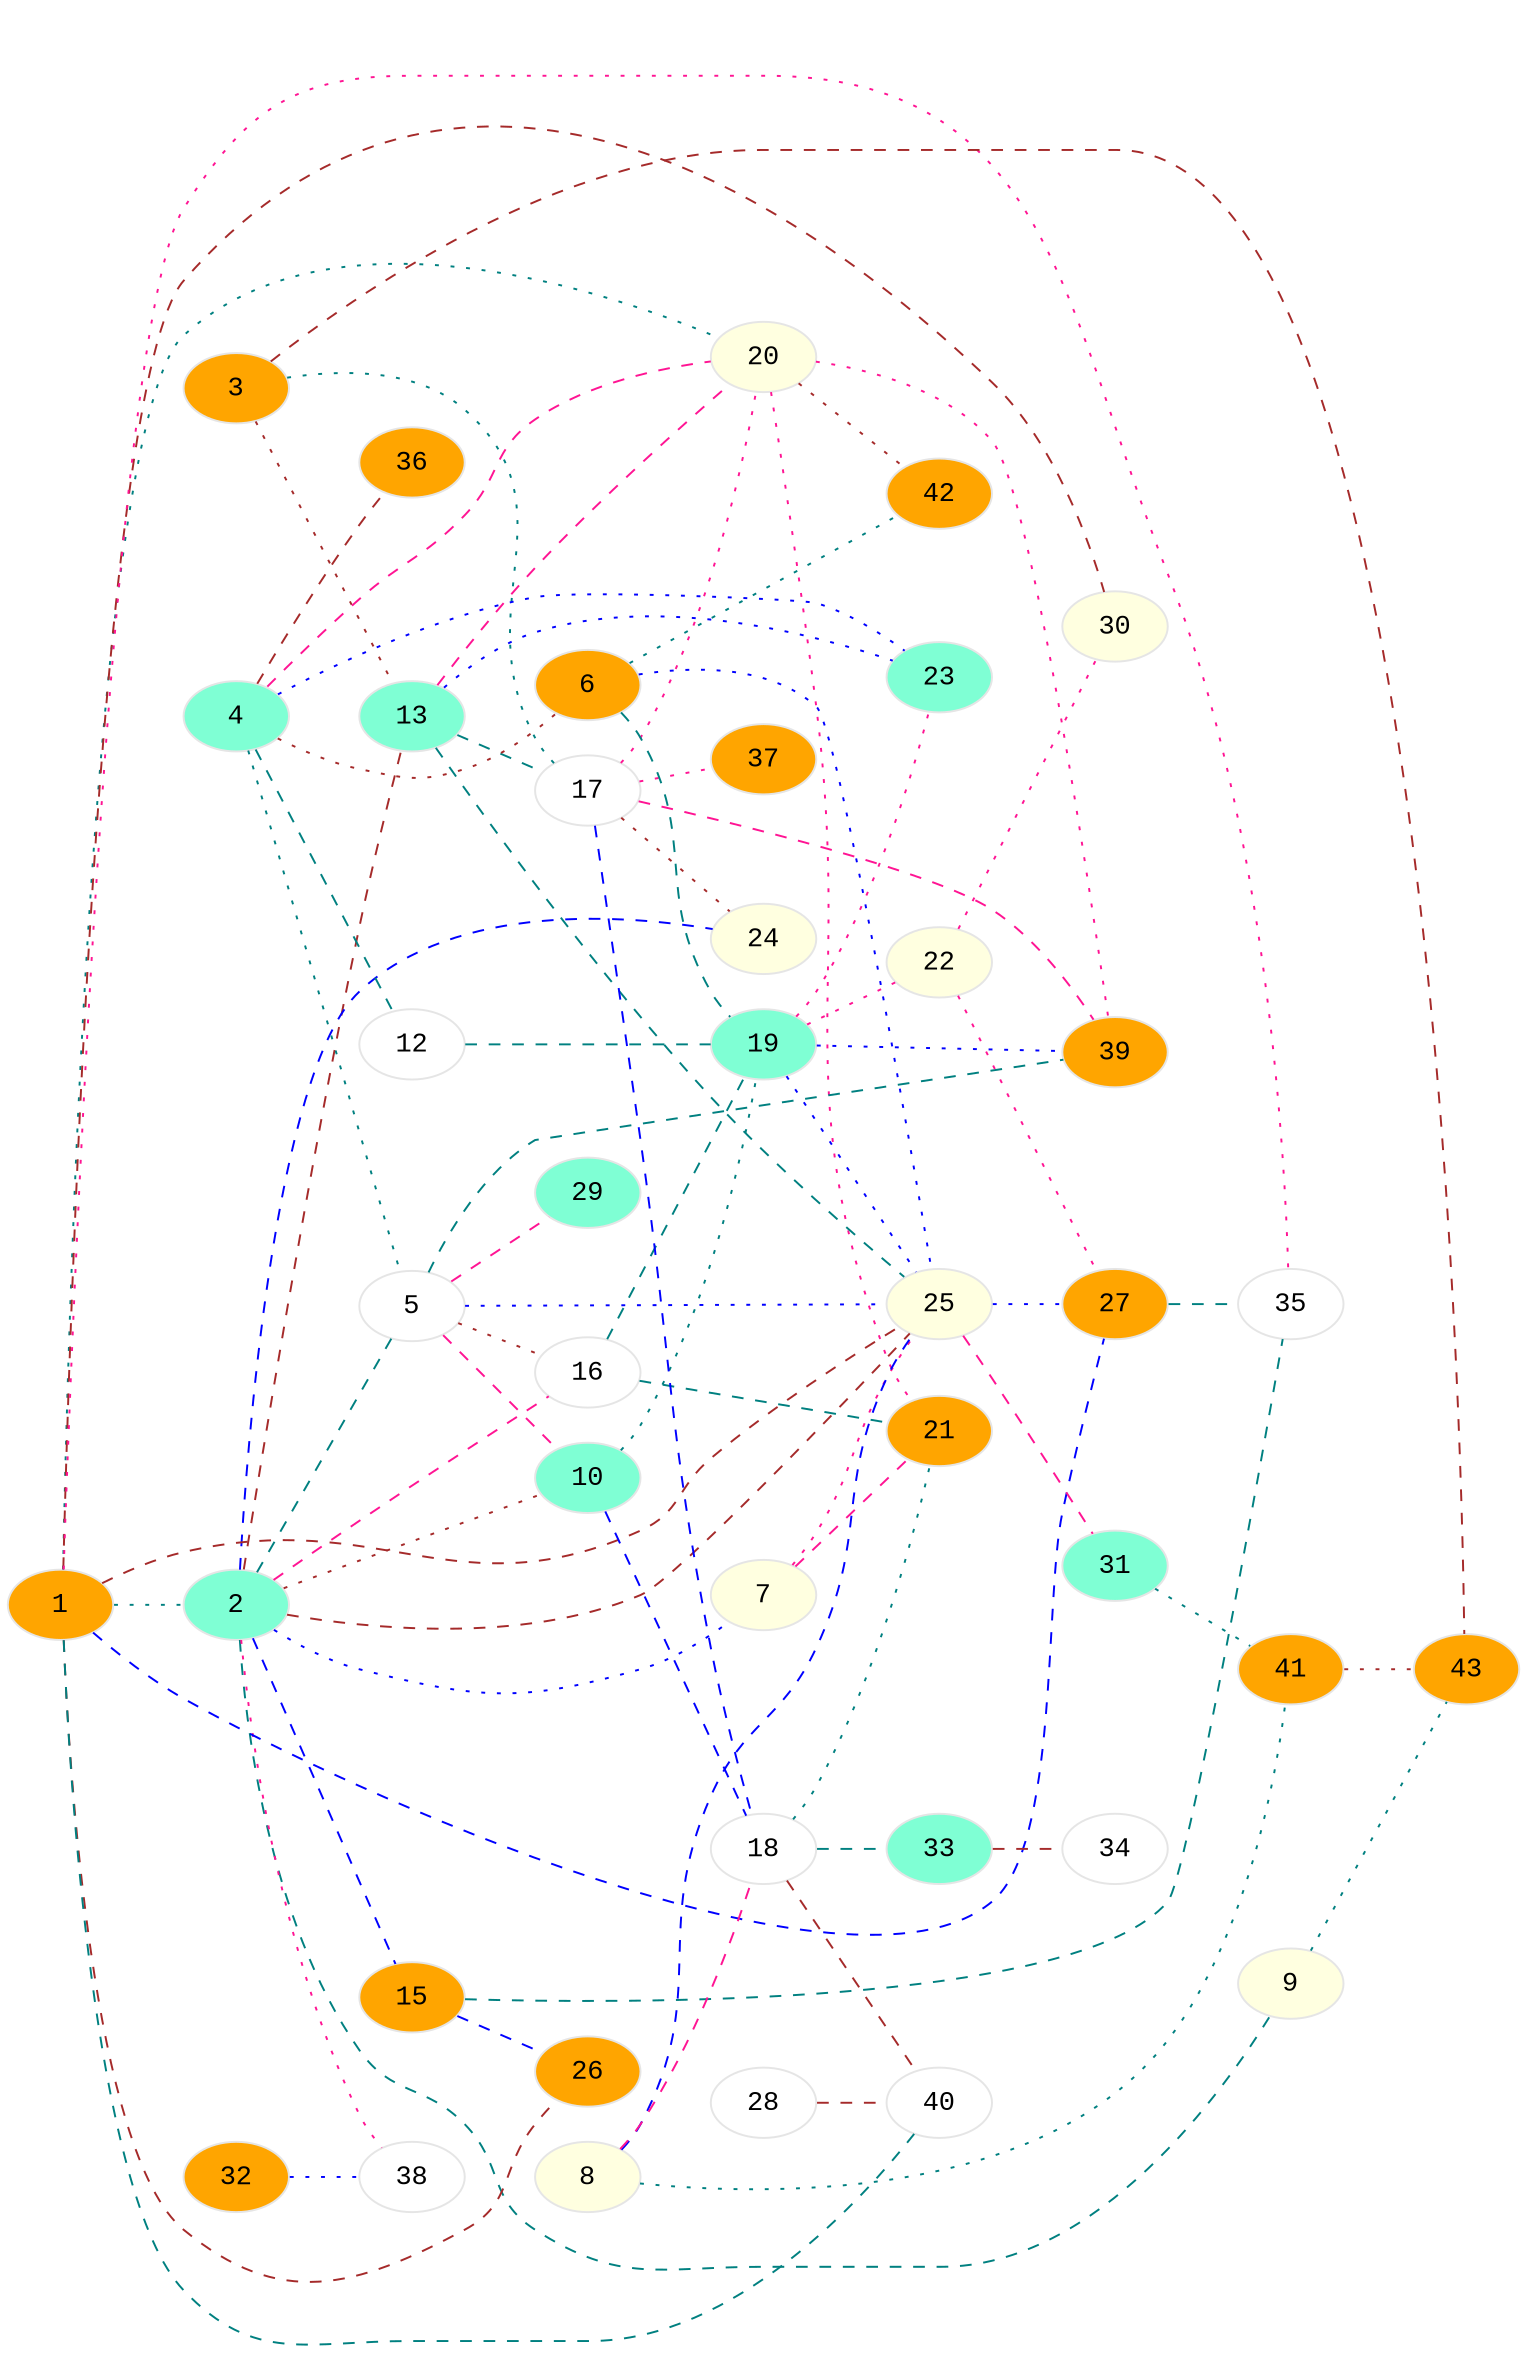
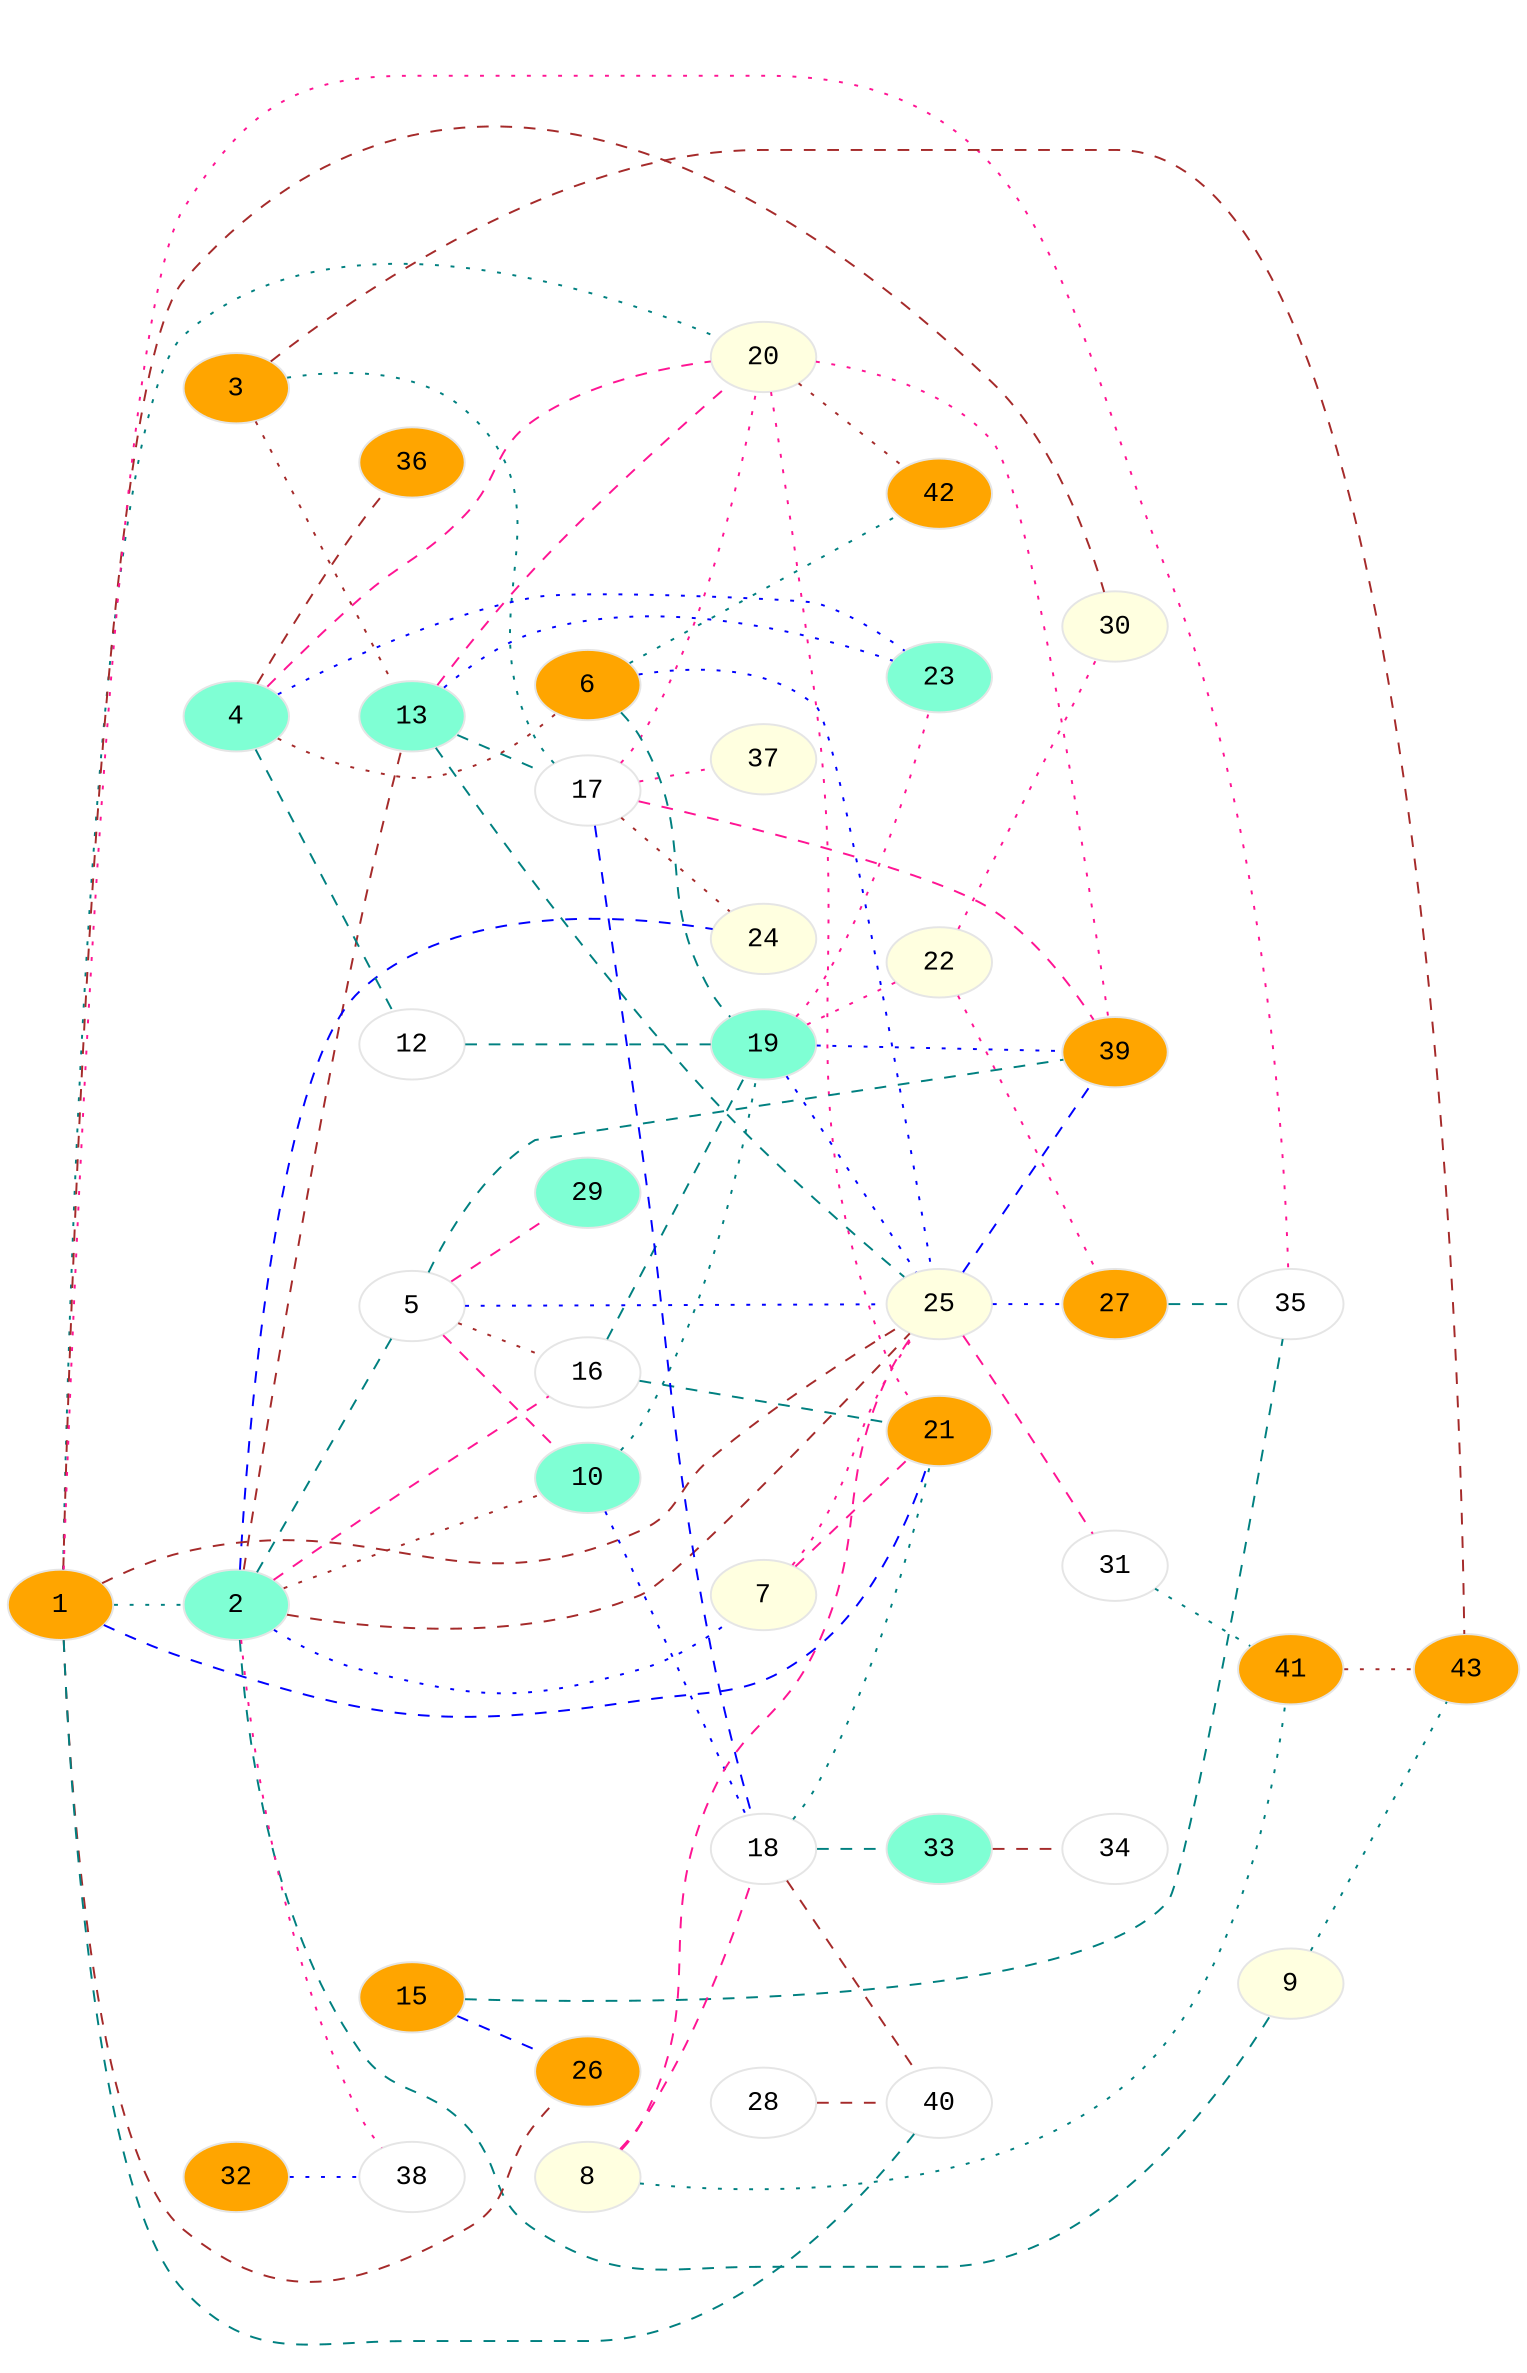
(764, 759) -> (764, 759)
(324, 1011) -> none
none -> (1027, 1178)
(1115, 1566) -> (1115, 1566)
(679, 1671) -> (679, 1671)
(749, 1736) -> (749, 1736)
(324, 1801) -> none
(802, 1928) -> (567, 1710)
